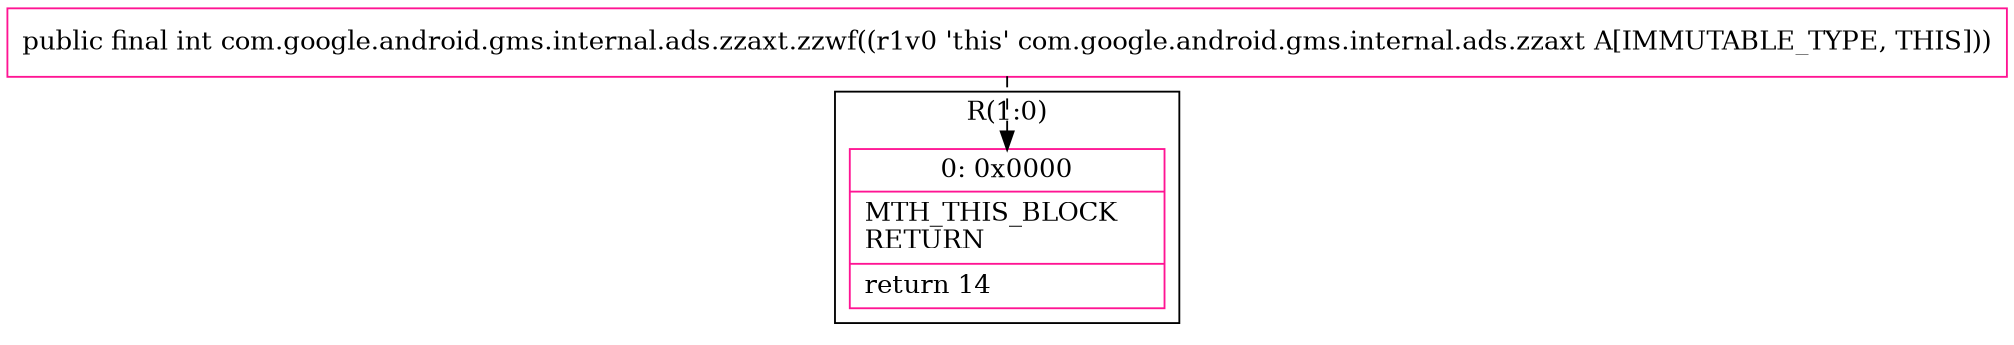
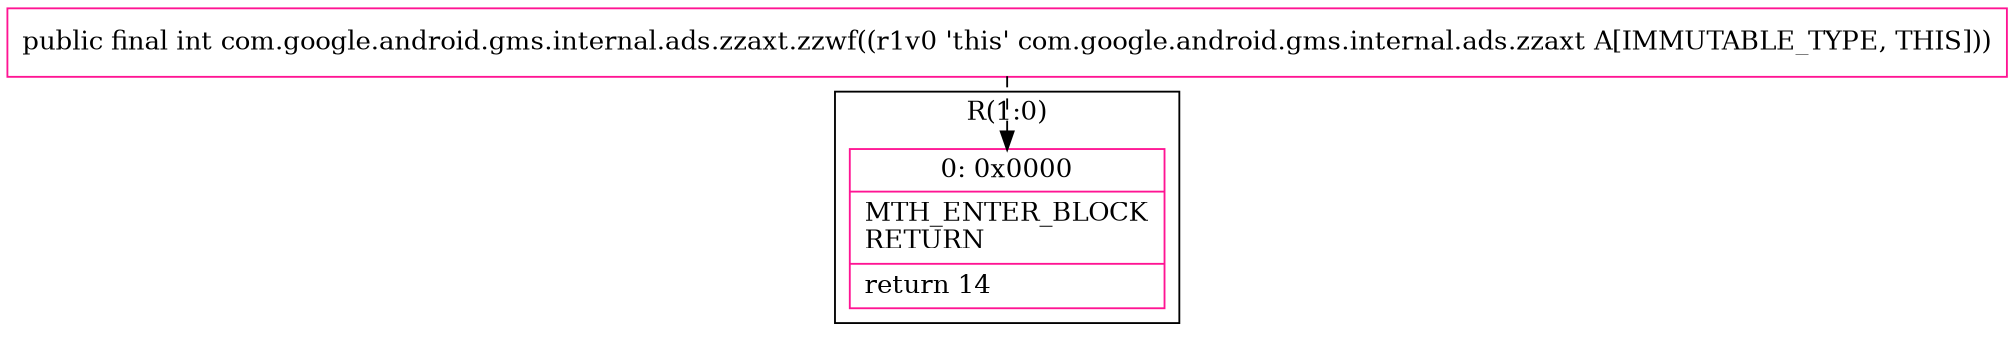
(991, 213) -> (1007, 213)
